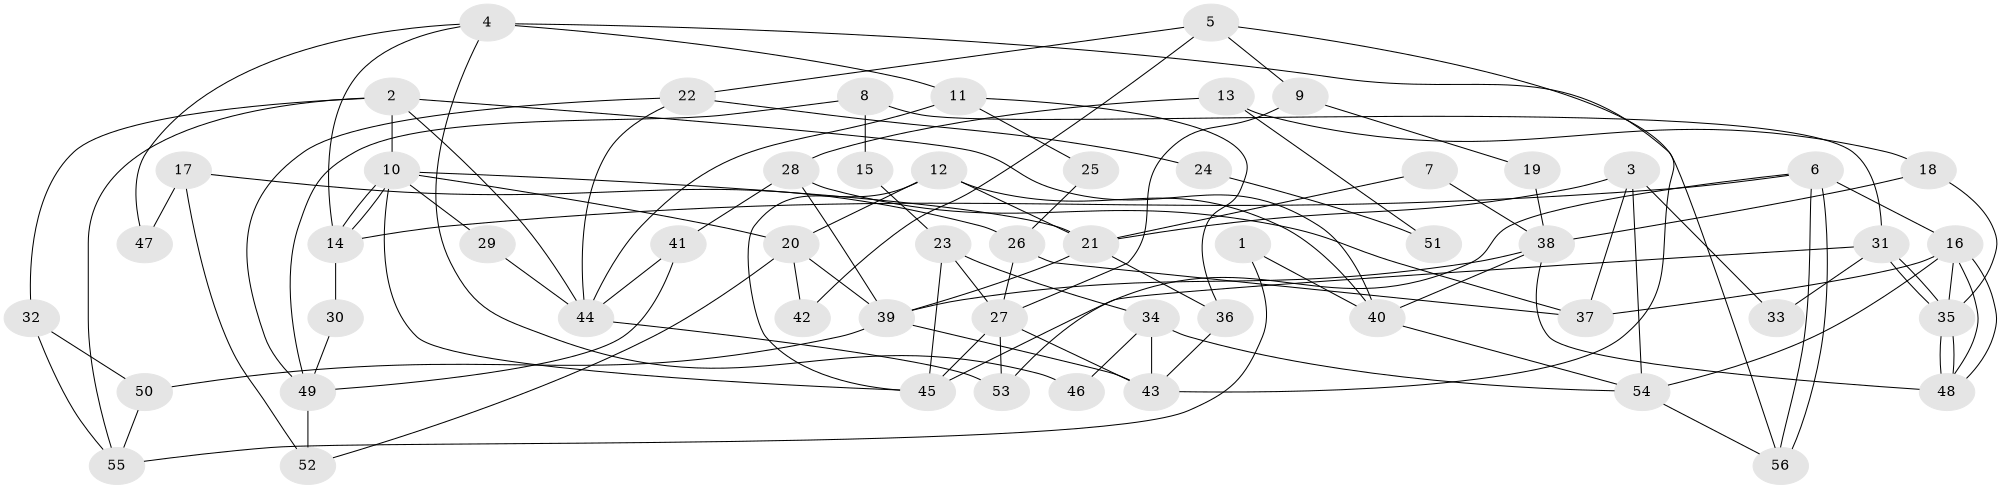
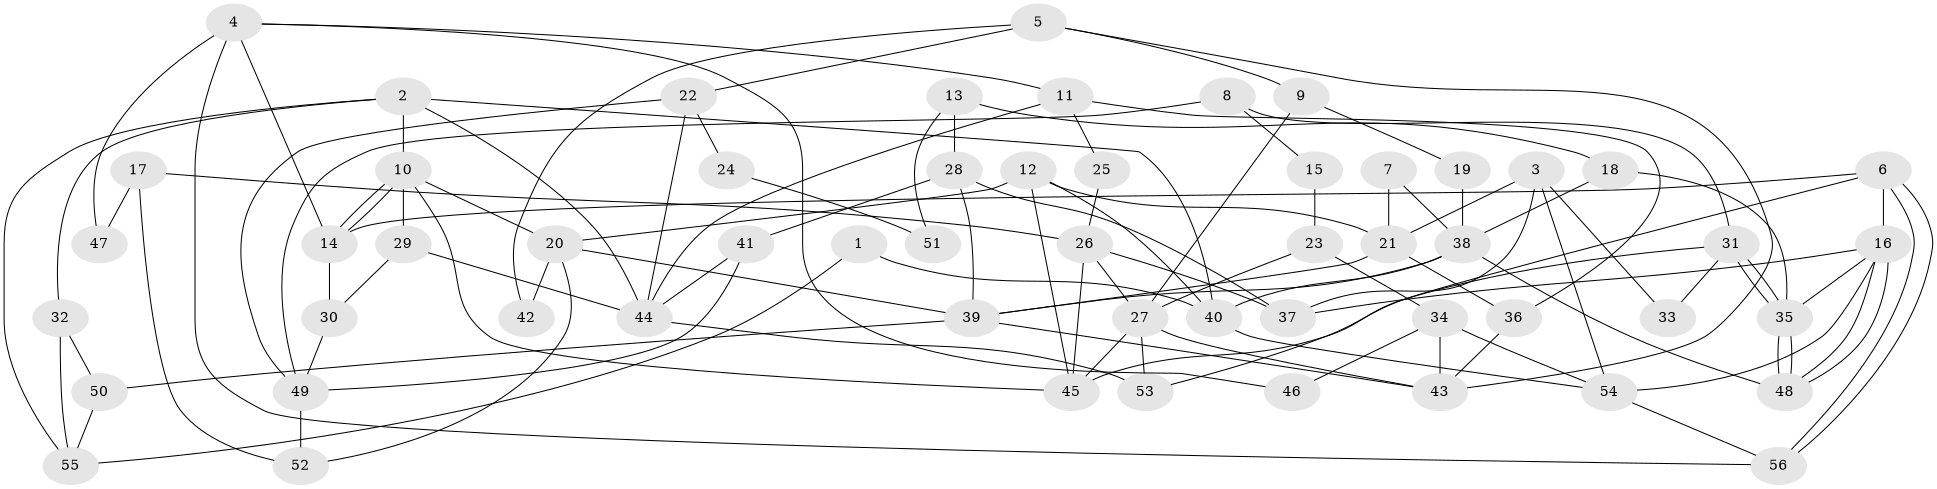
(648, 183) -> none
none -> (367, 281)
(936, 318) -> (1078, 318)
